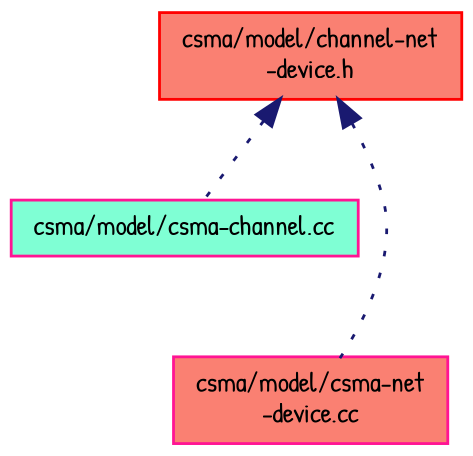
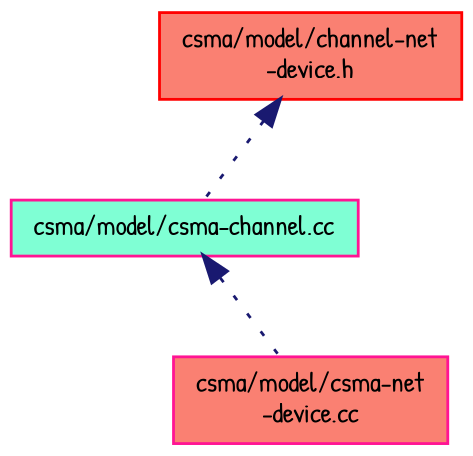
(386, 242) -> (251, 318)
